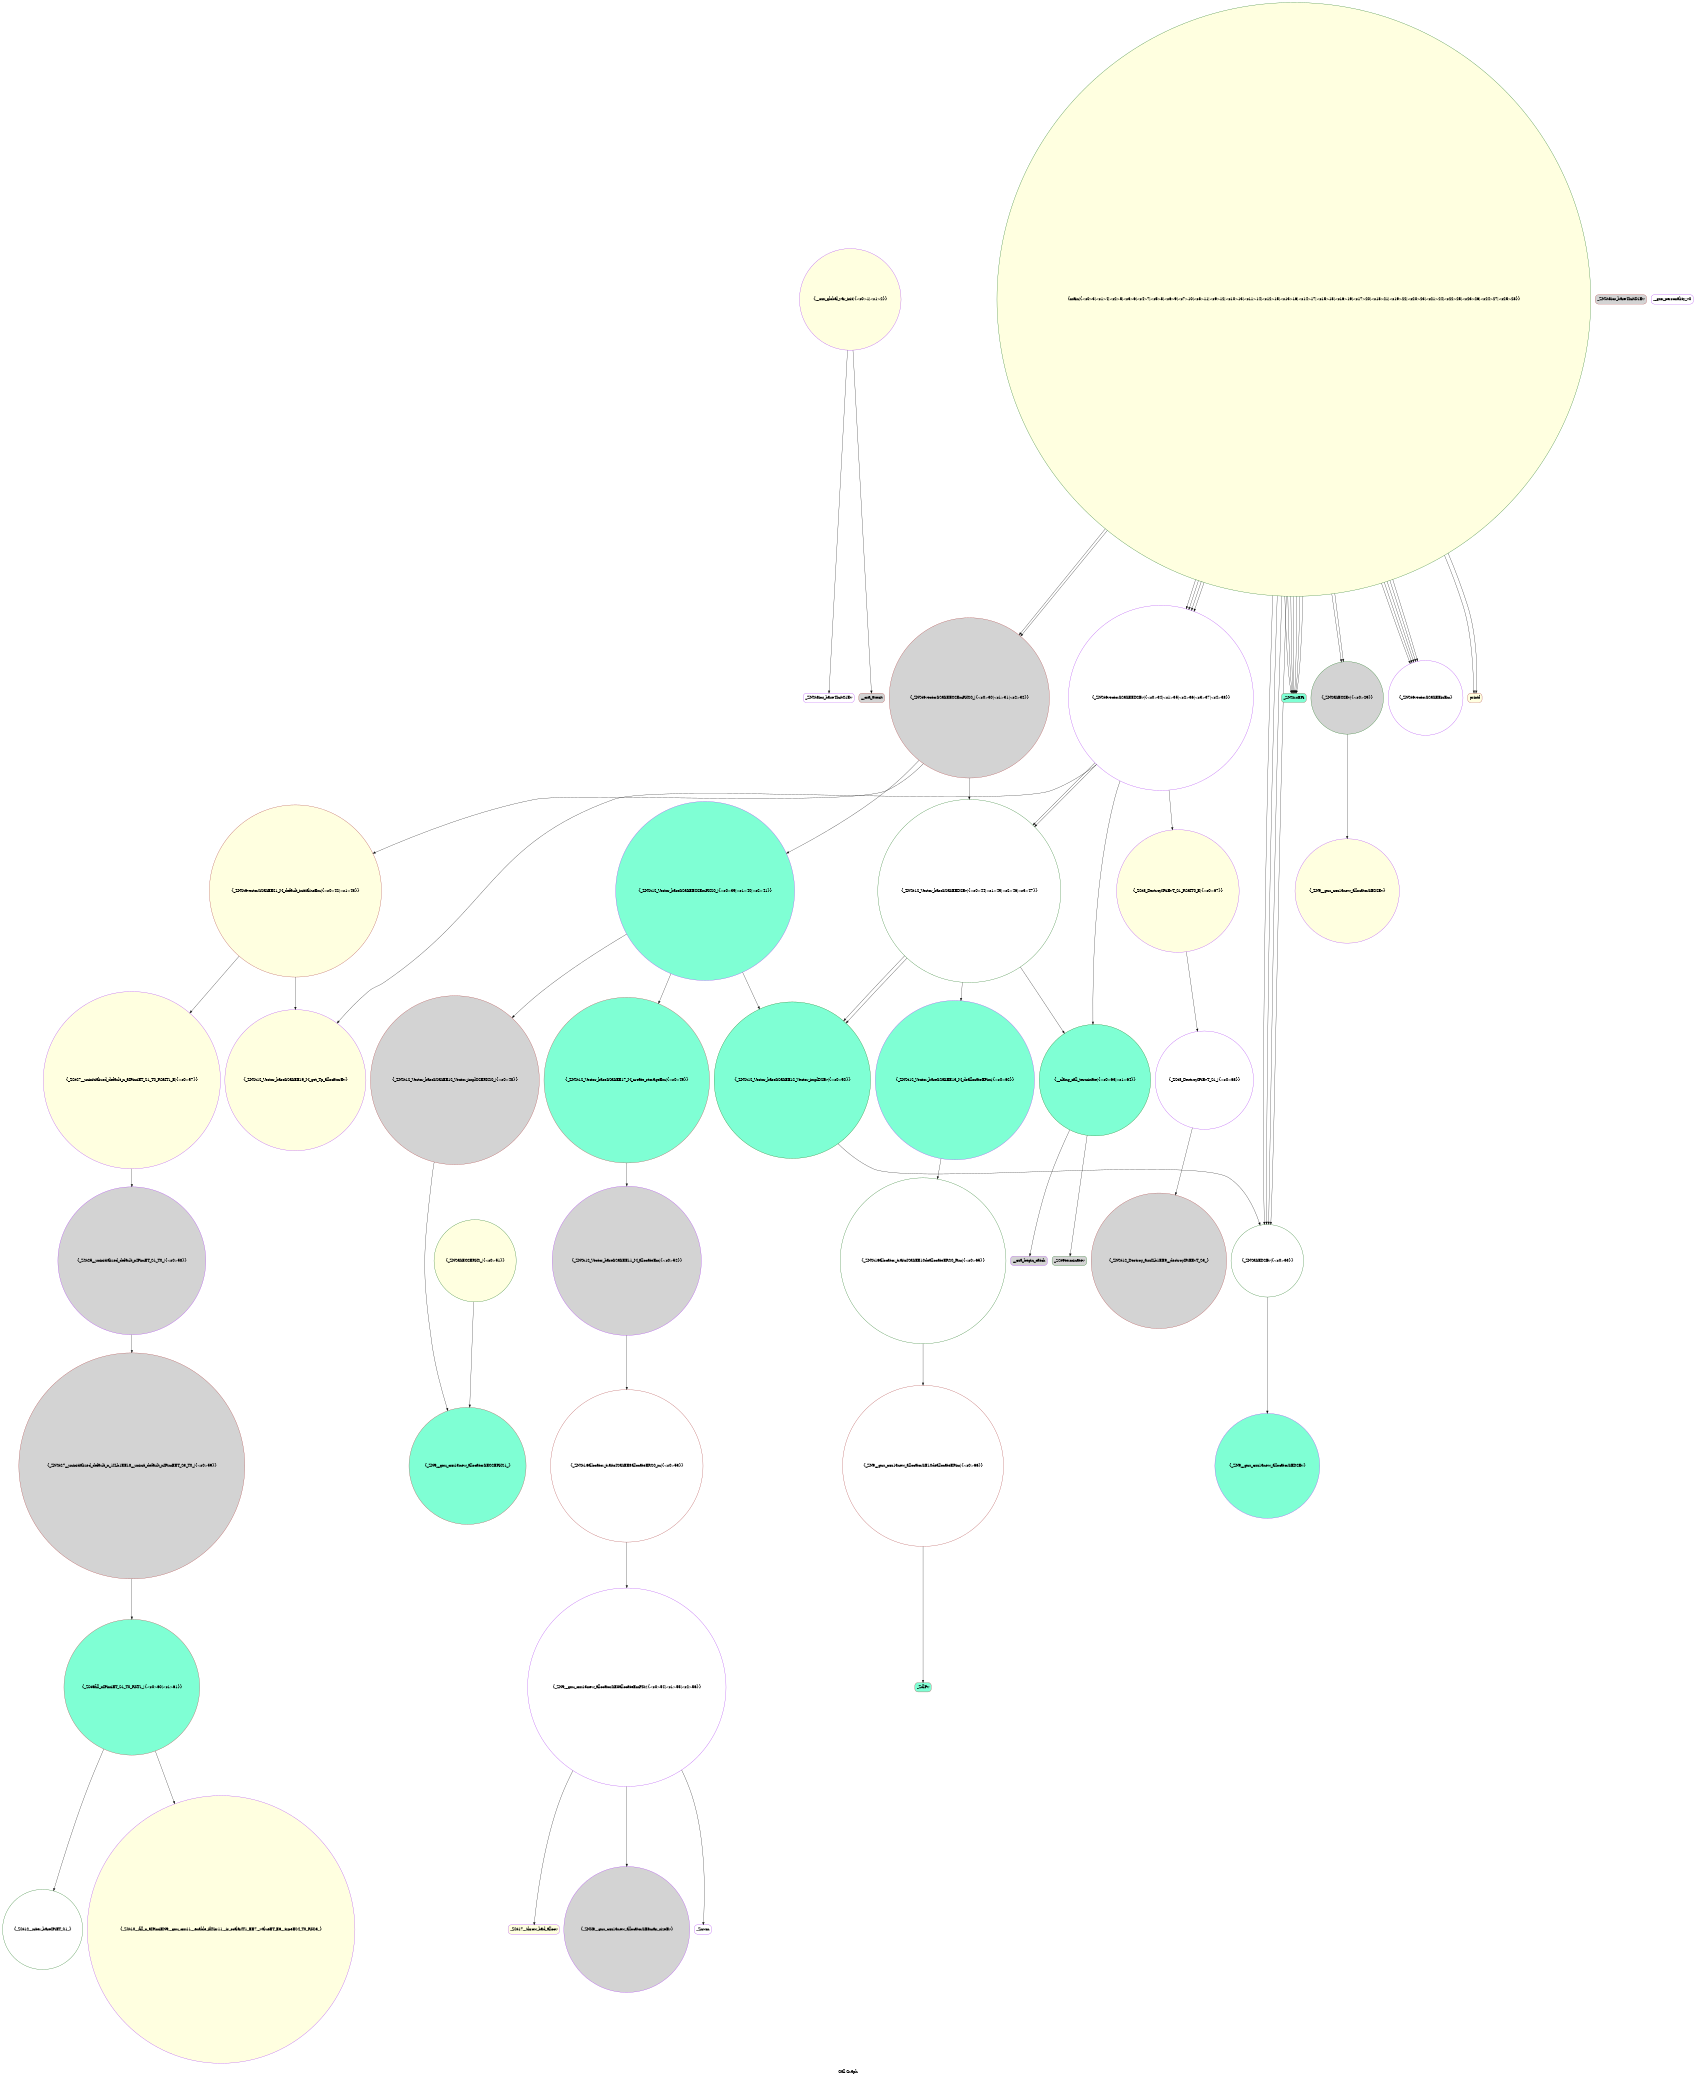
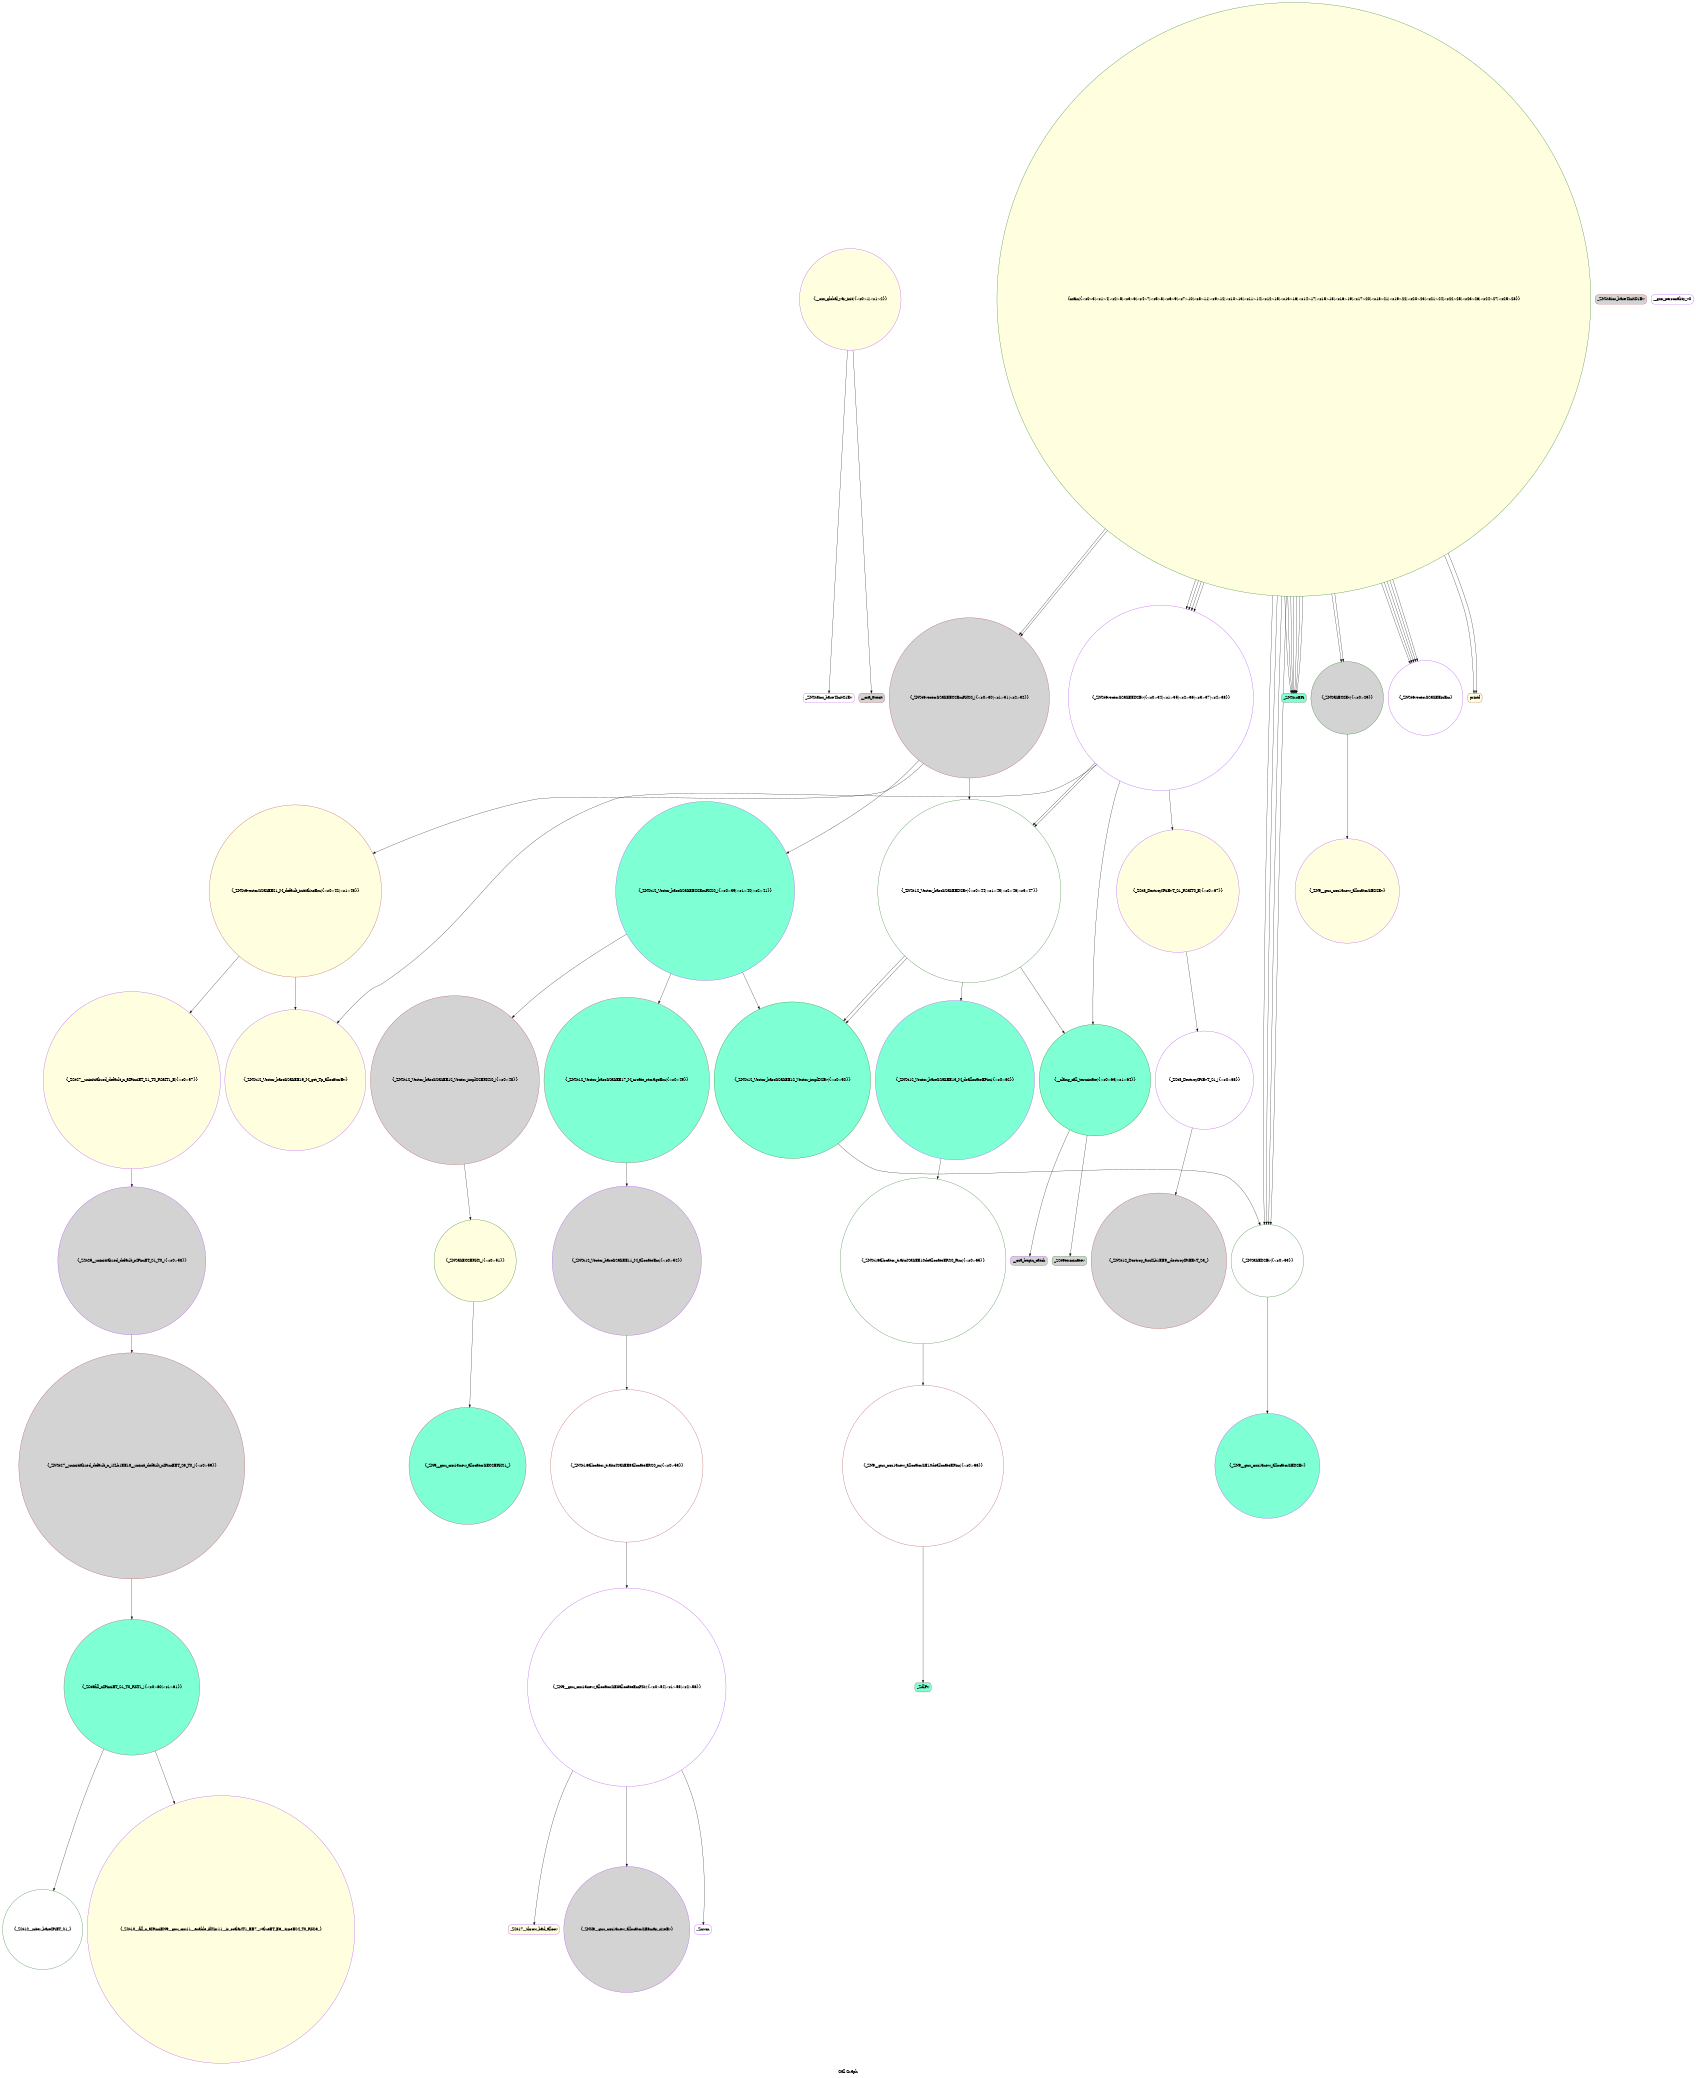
(426, 1286) -> (467, 1191)
